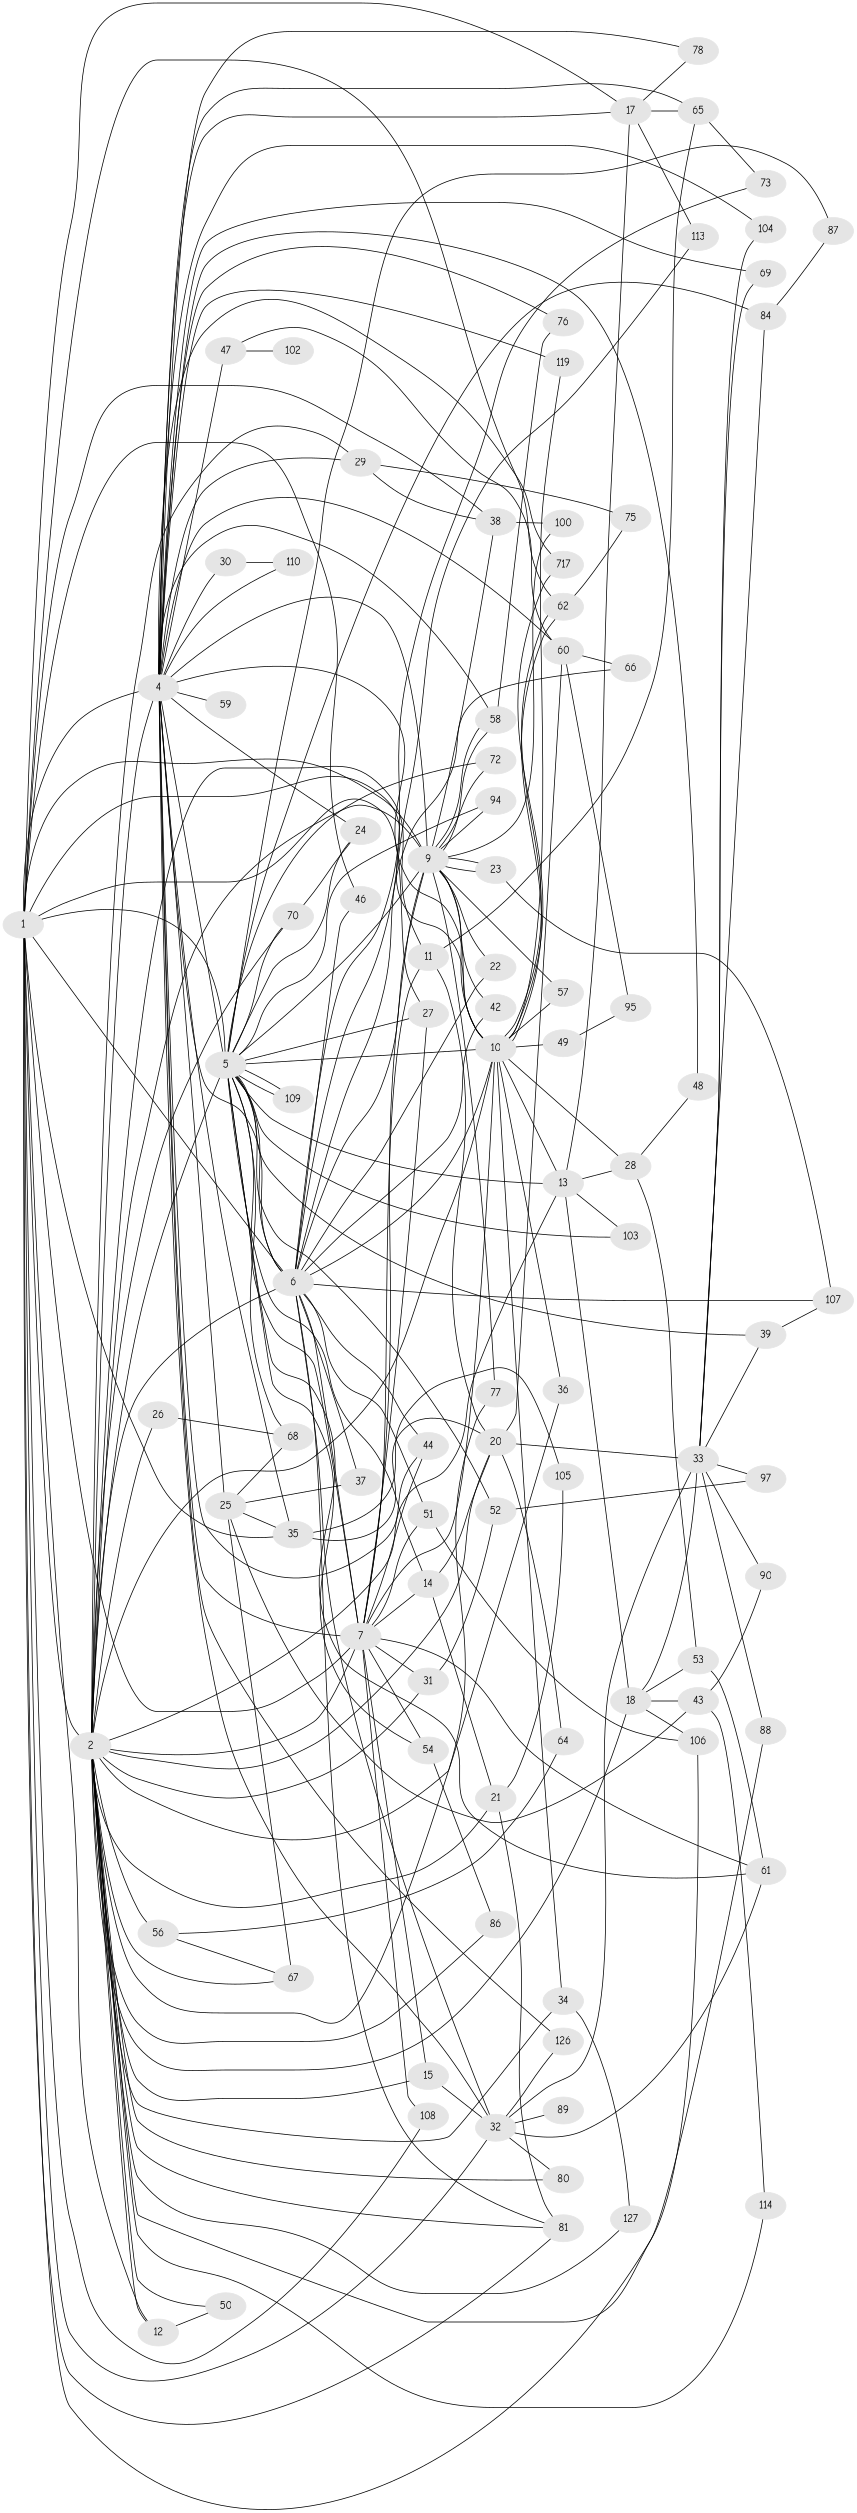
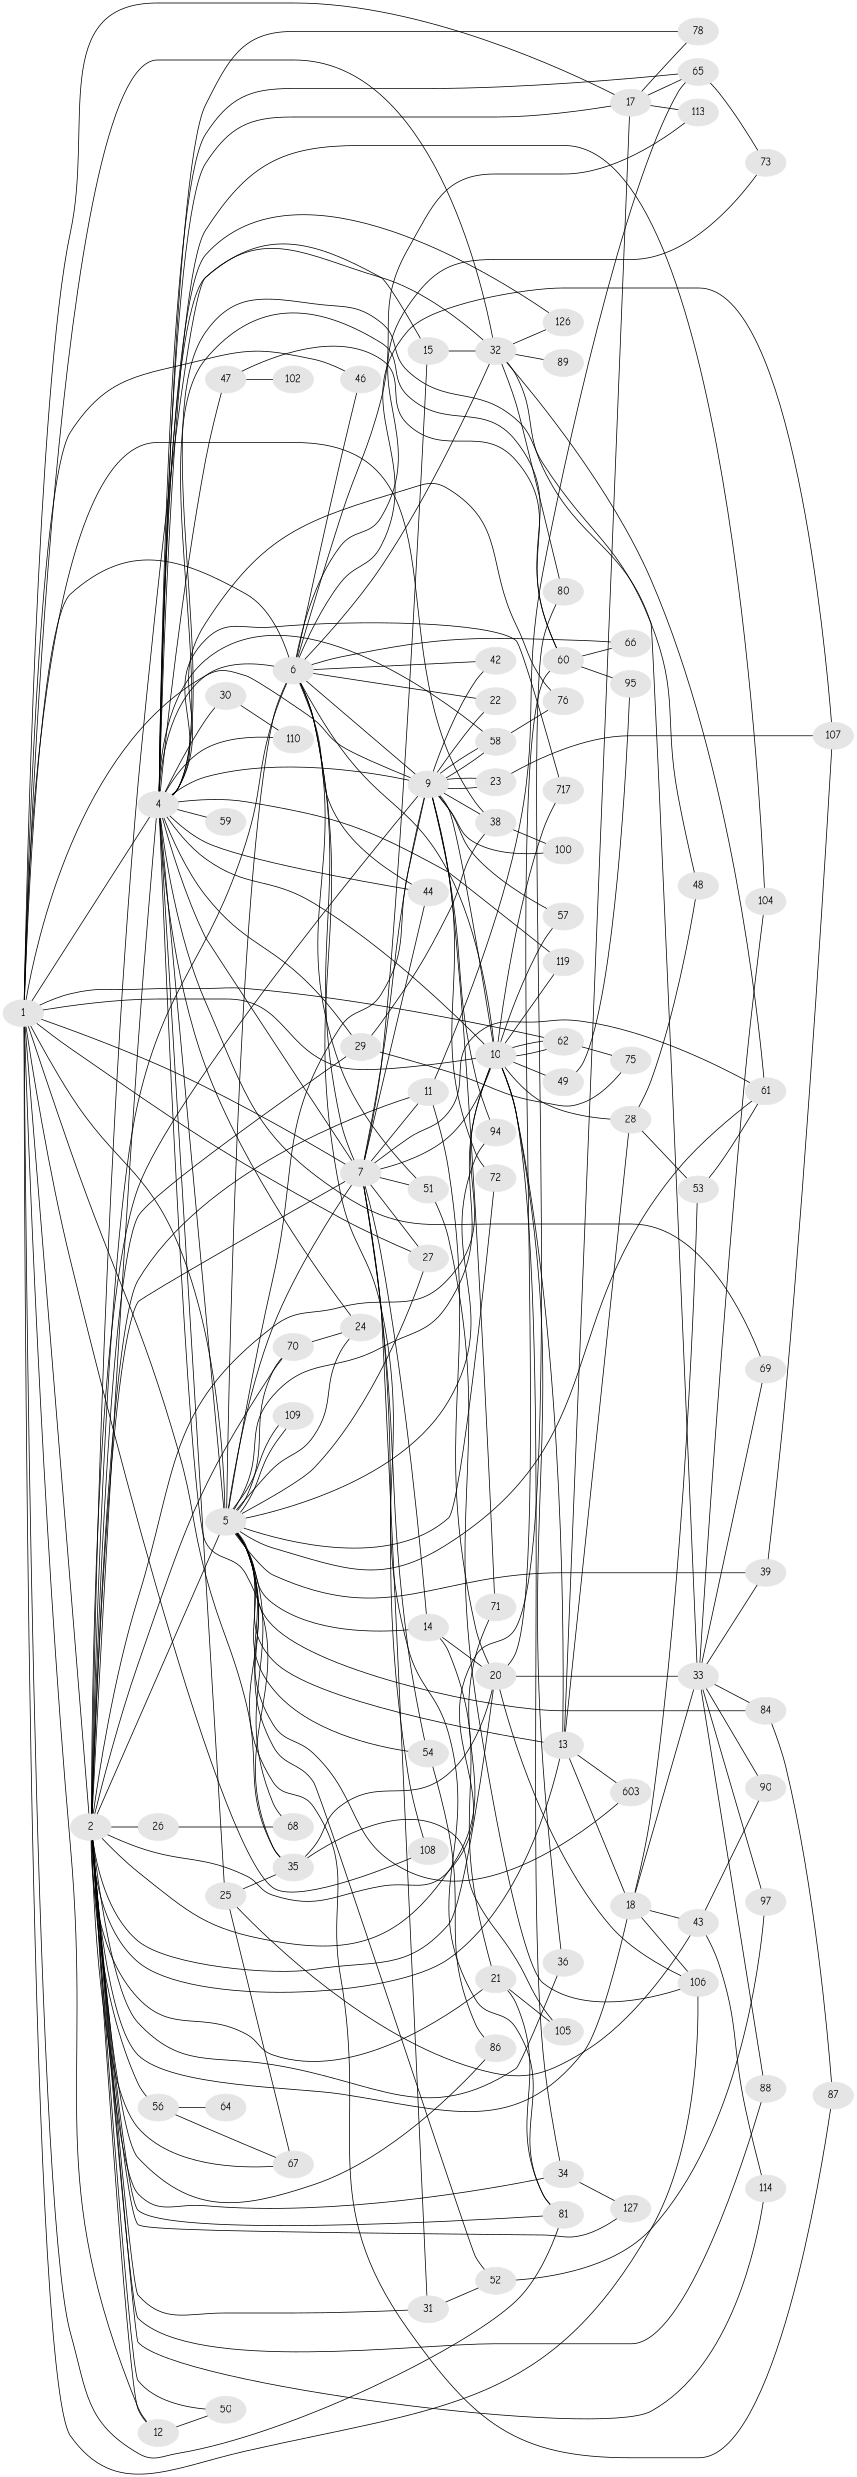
(631, 1237) -> (631, 1793)
(496, 1394) -> (496, 1607)
(255, 1476) -> none
(361, 1482) -> none
(539, 1590) -> (562, 1853)
